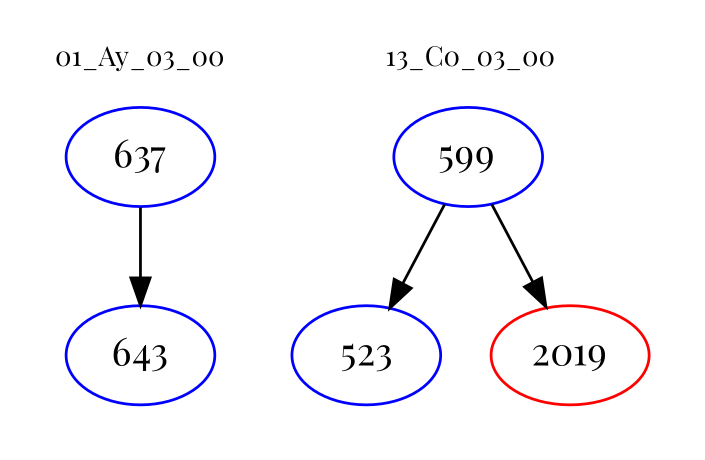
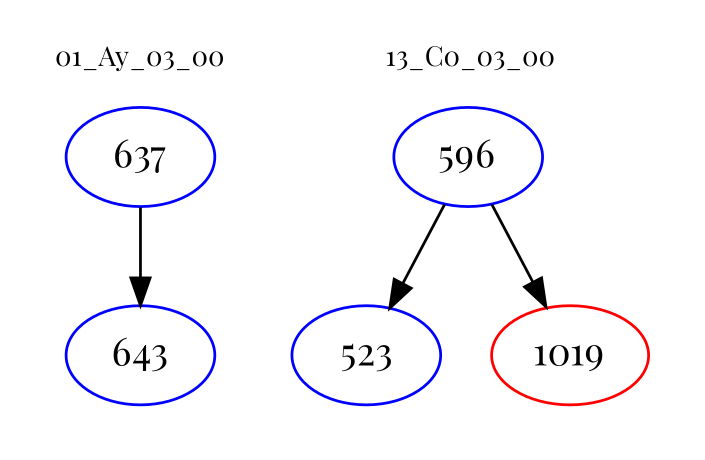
(468, 157) -> (468, 157)
(570, 355) -> (570, 355)
